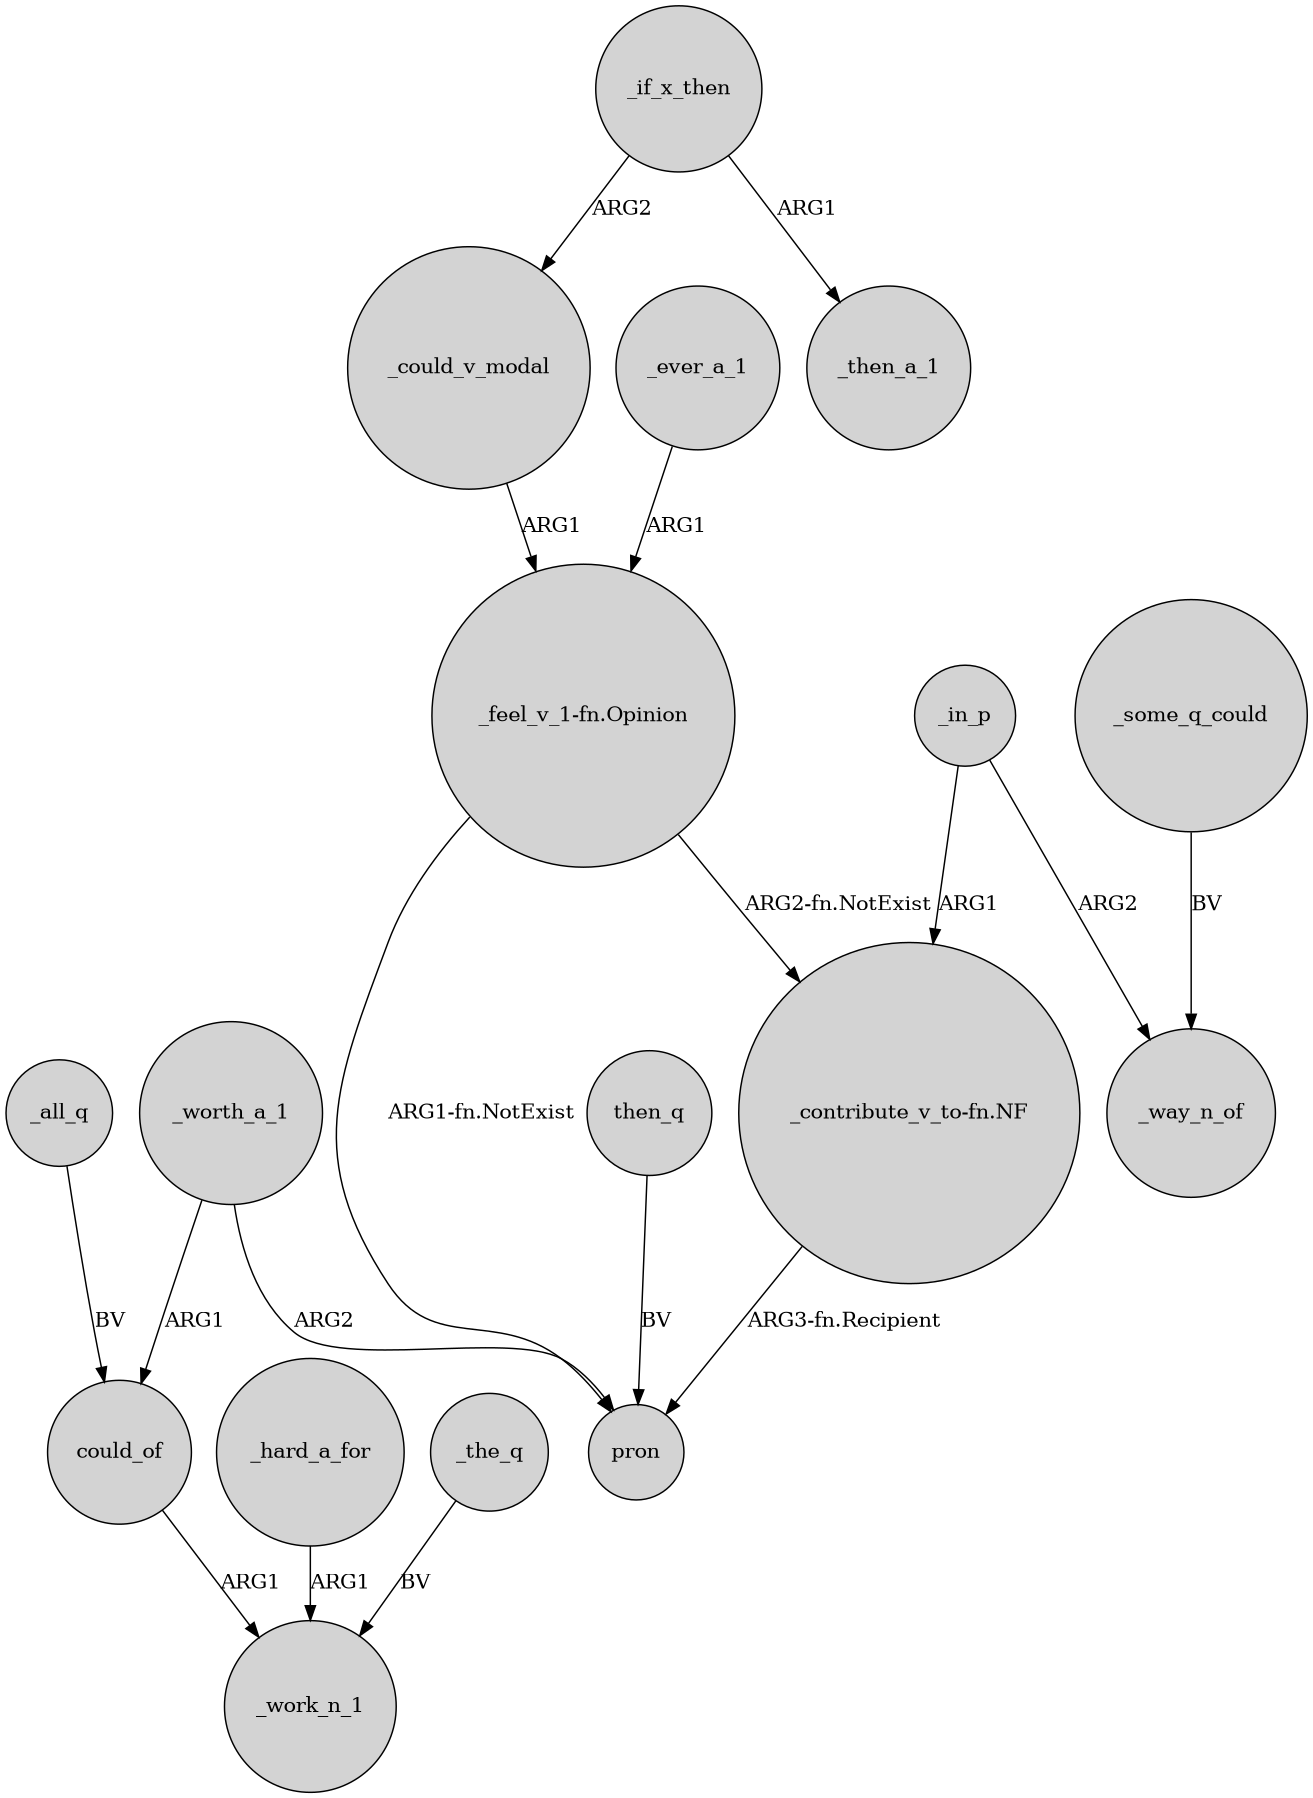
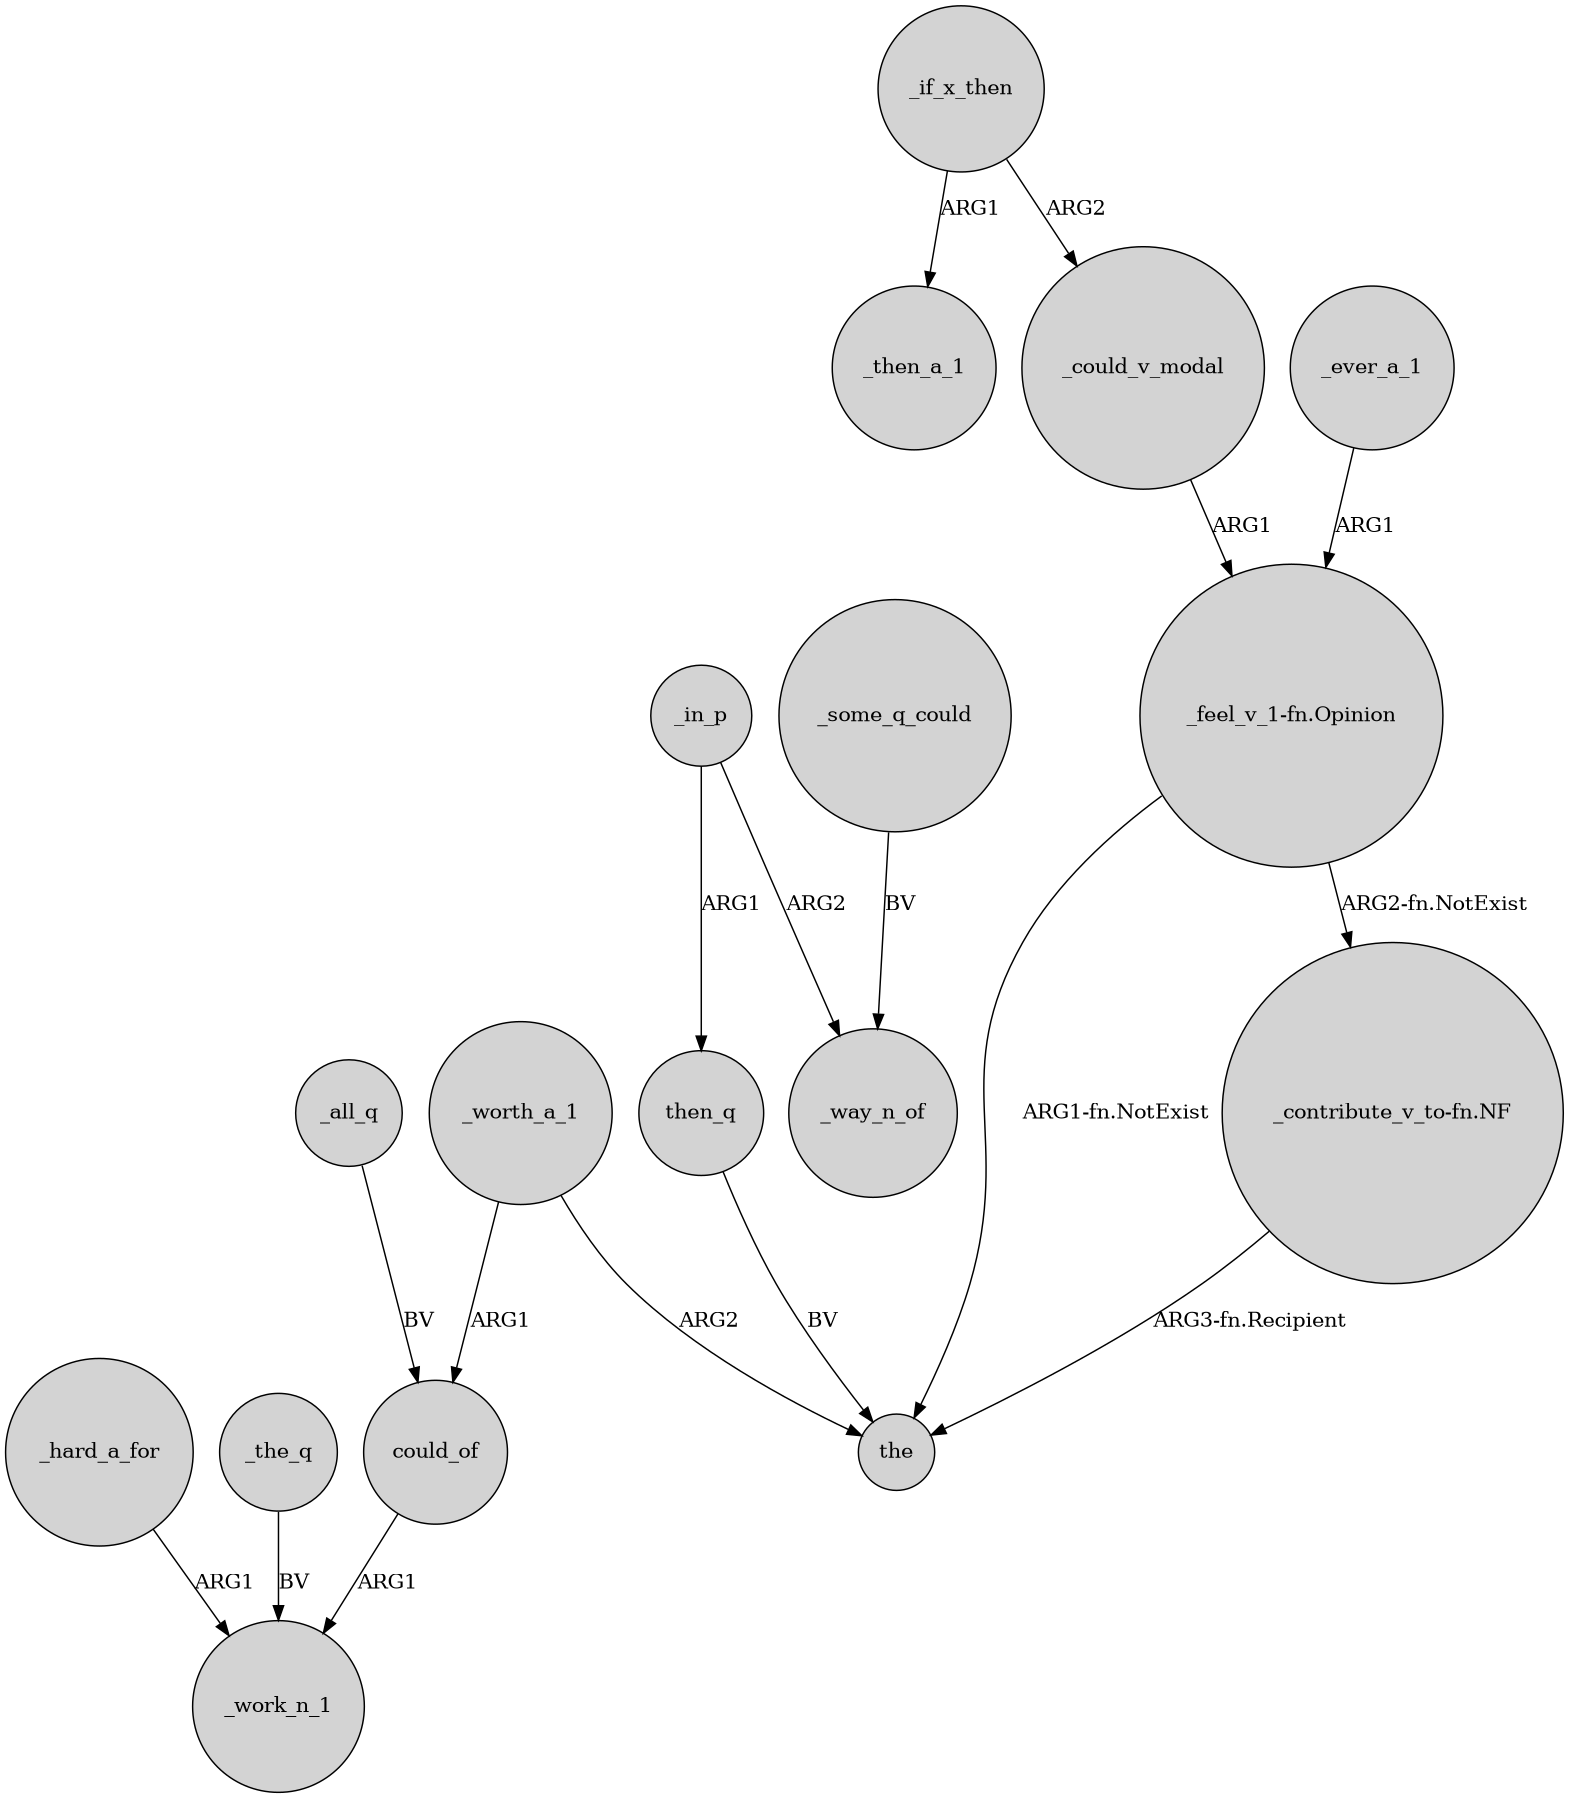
(947, 847) -> (701, 901)
(636, 1452) -> (897, 1452)
